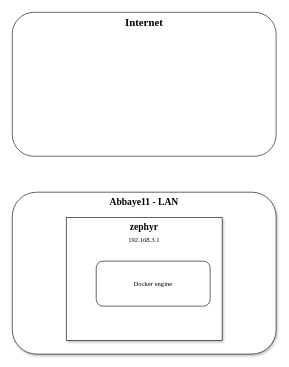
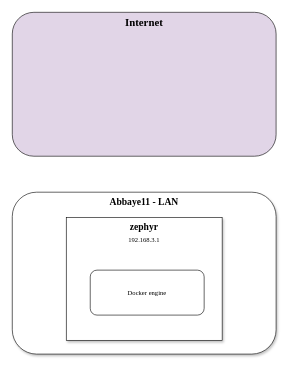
(144, 84) -> (144, 84)
(153, 284) -> (147, 293)
